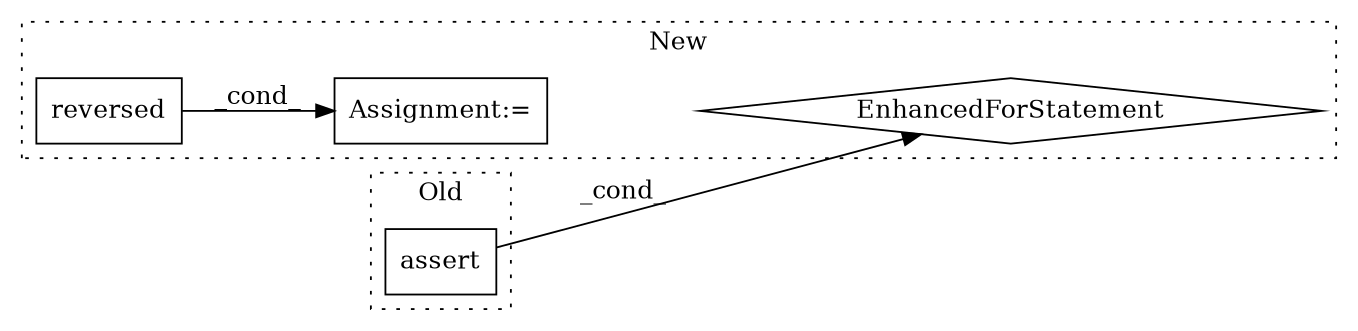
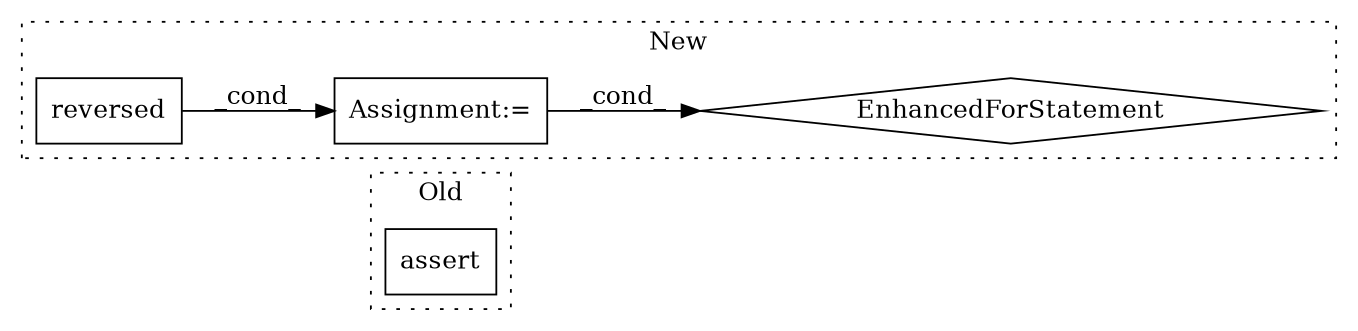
(700, 193) -> (615, 111)
